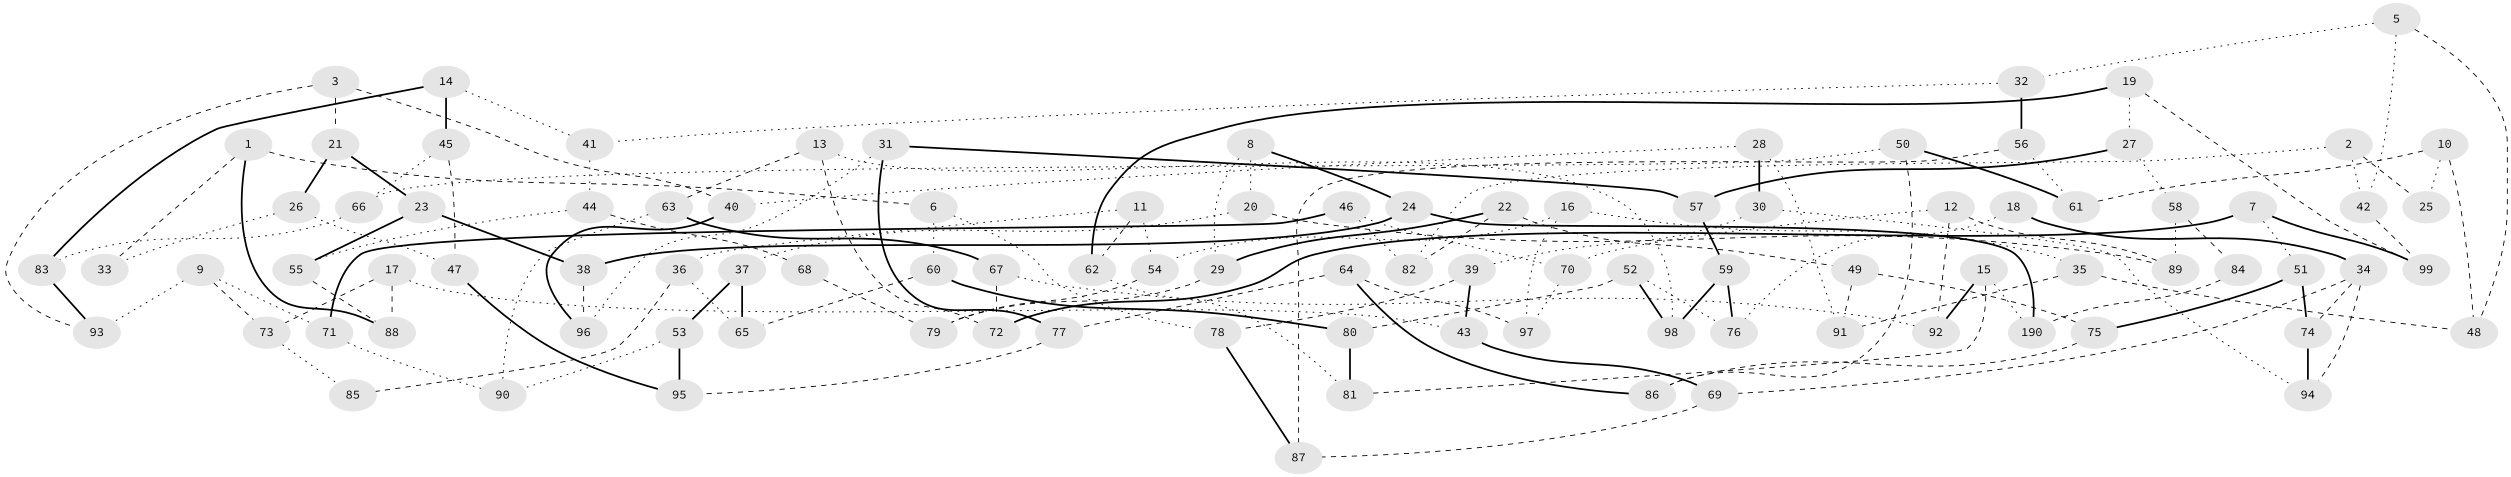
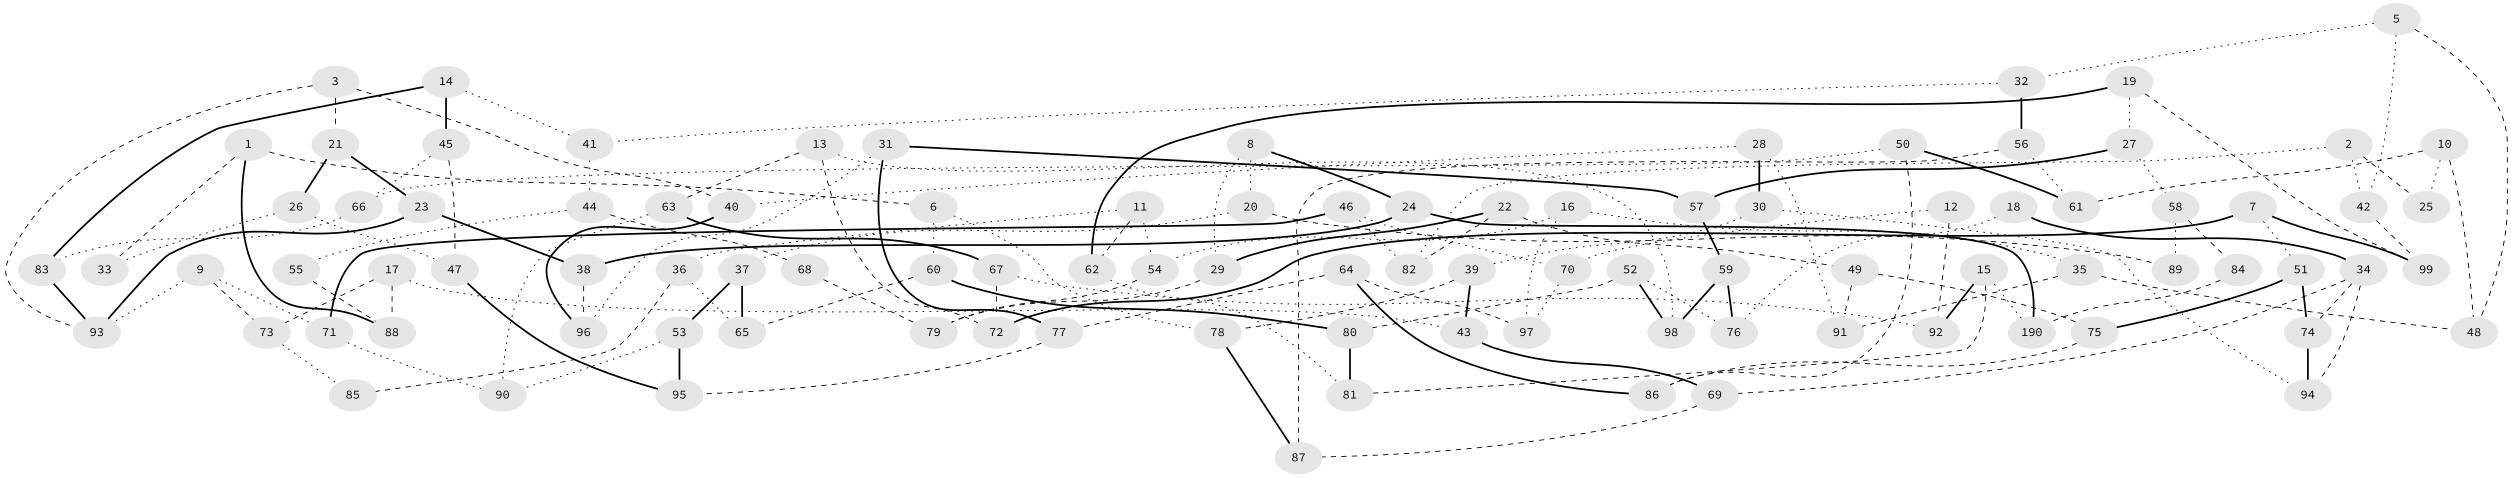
(357, 240) -> (186, 247)
(2091, 243) -> none
